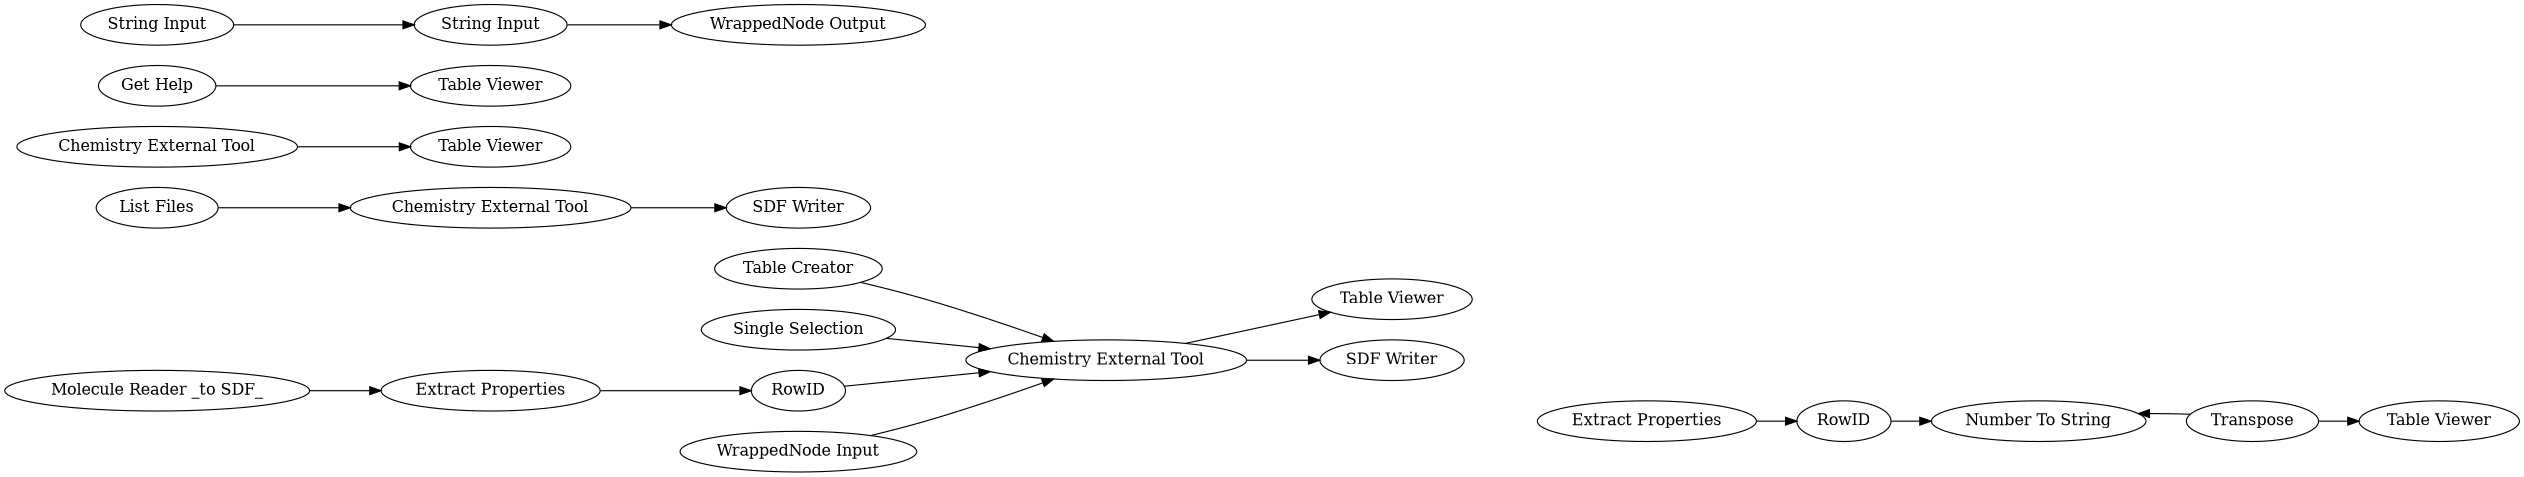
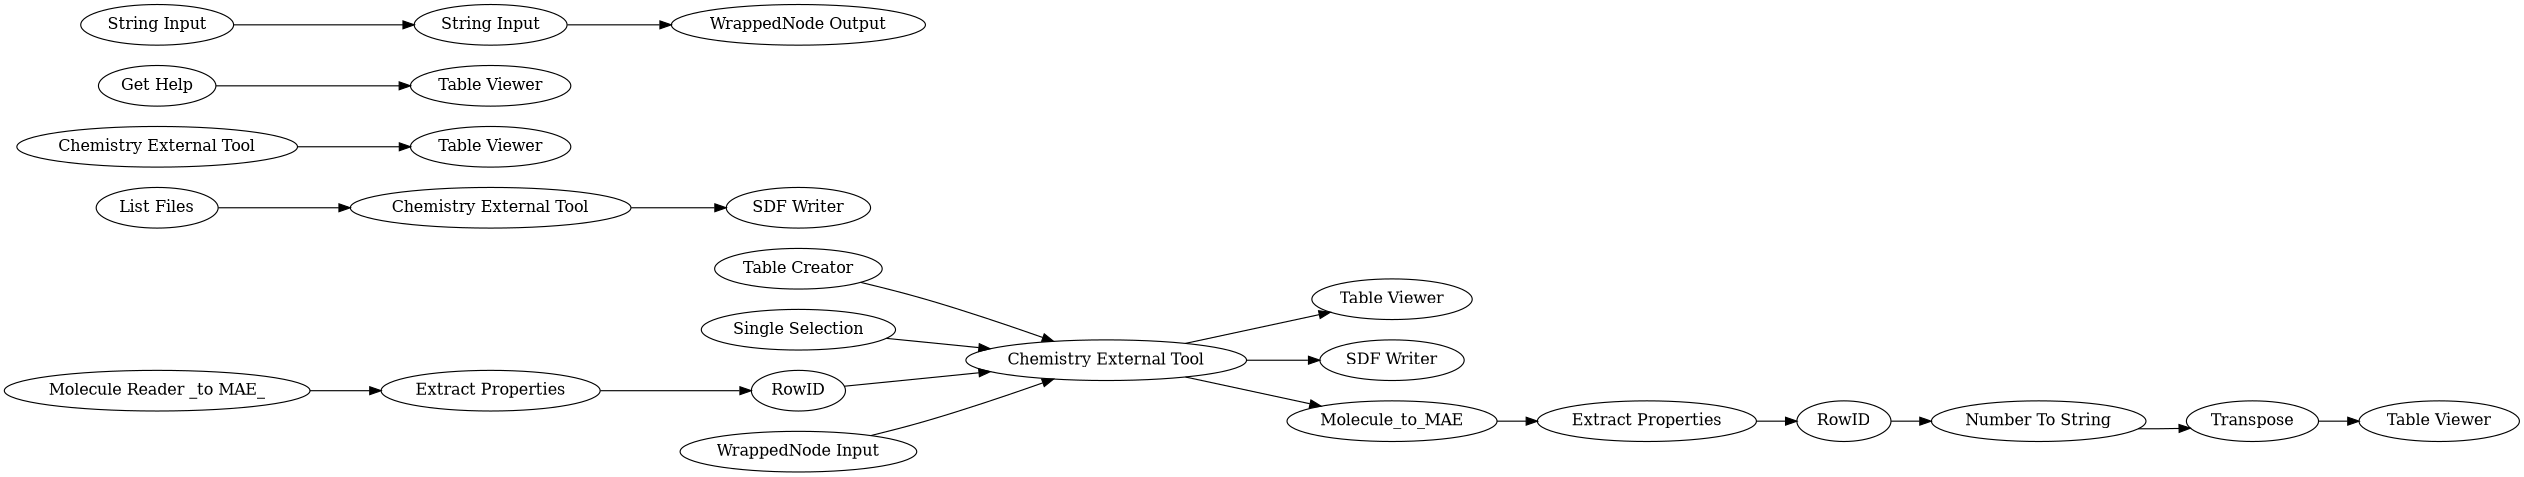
(157, 391) -> (157, 391)
(2170, 414) -> (2159, 429)
none -> (1392, 421)
